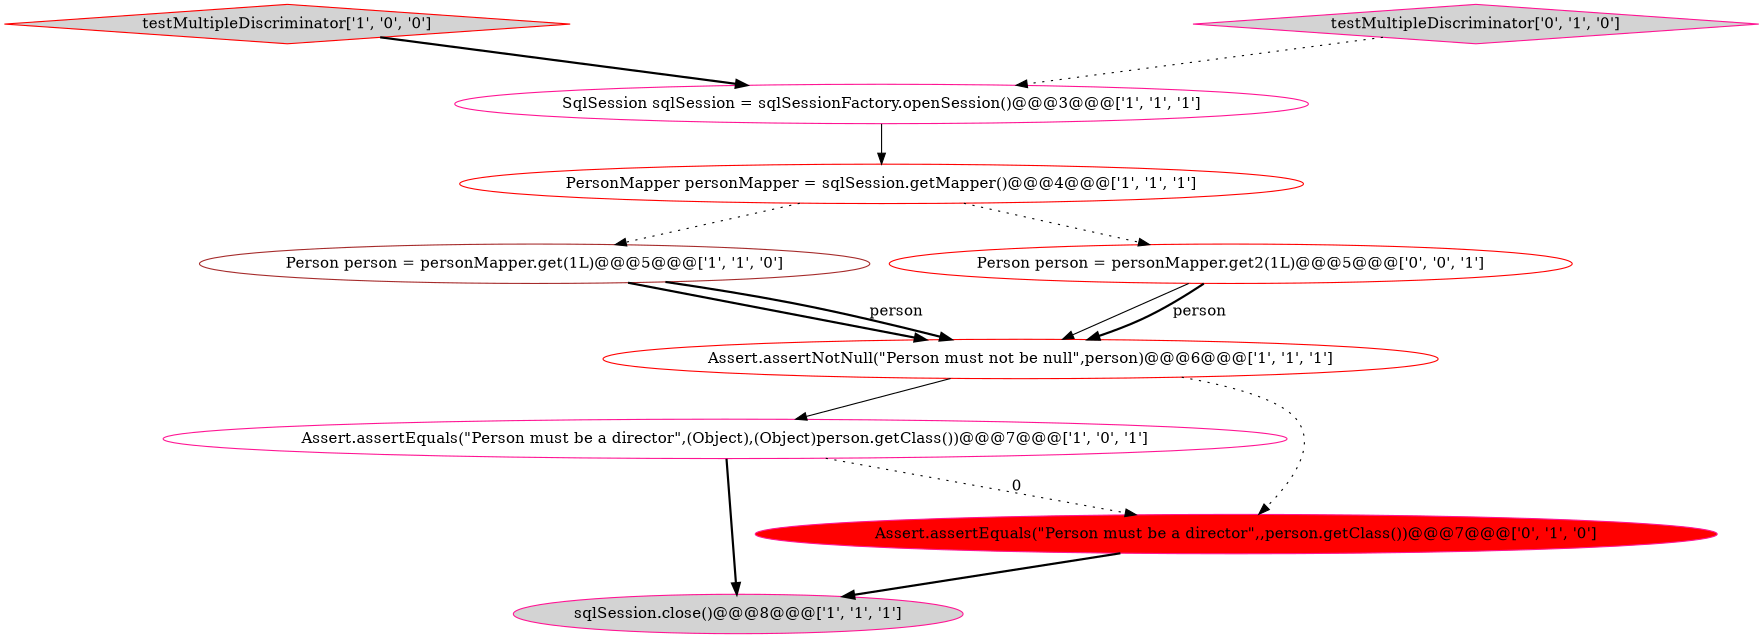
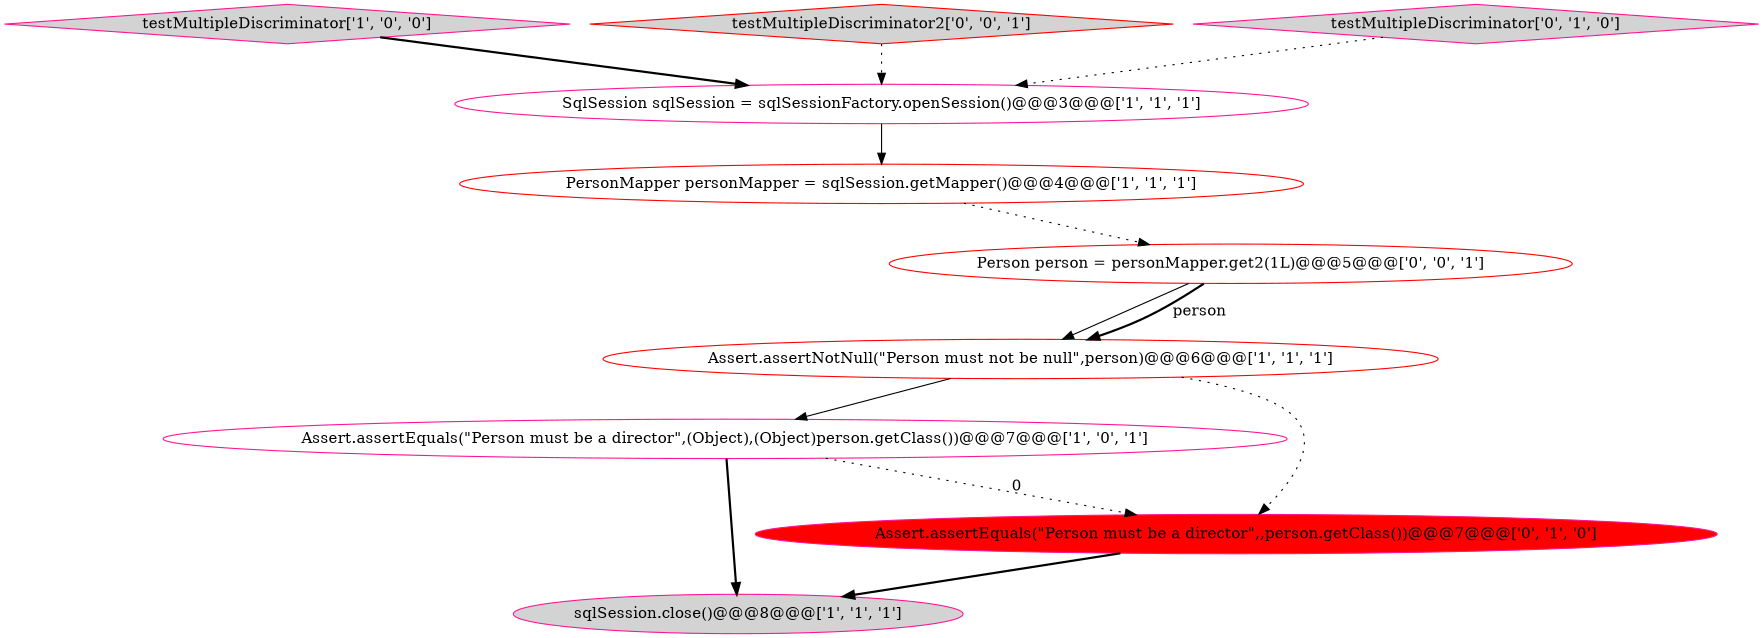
(287, 24) -> (287, 24)
none -> (882, 24)
(535, 264) -> none
